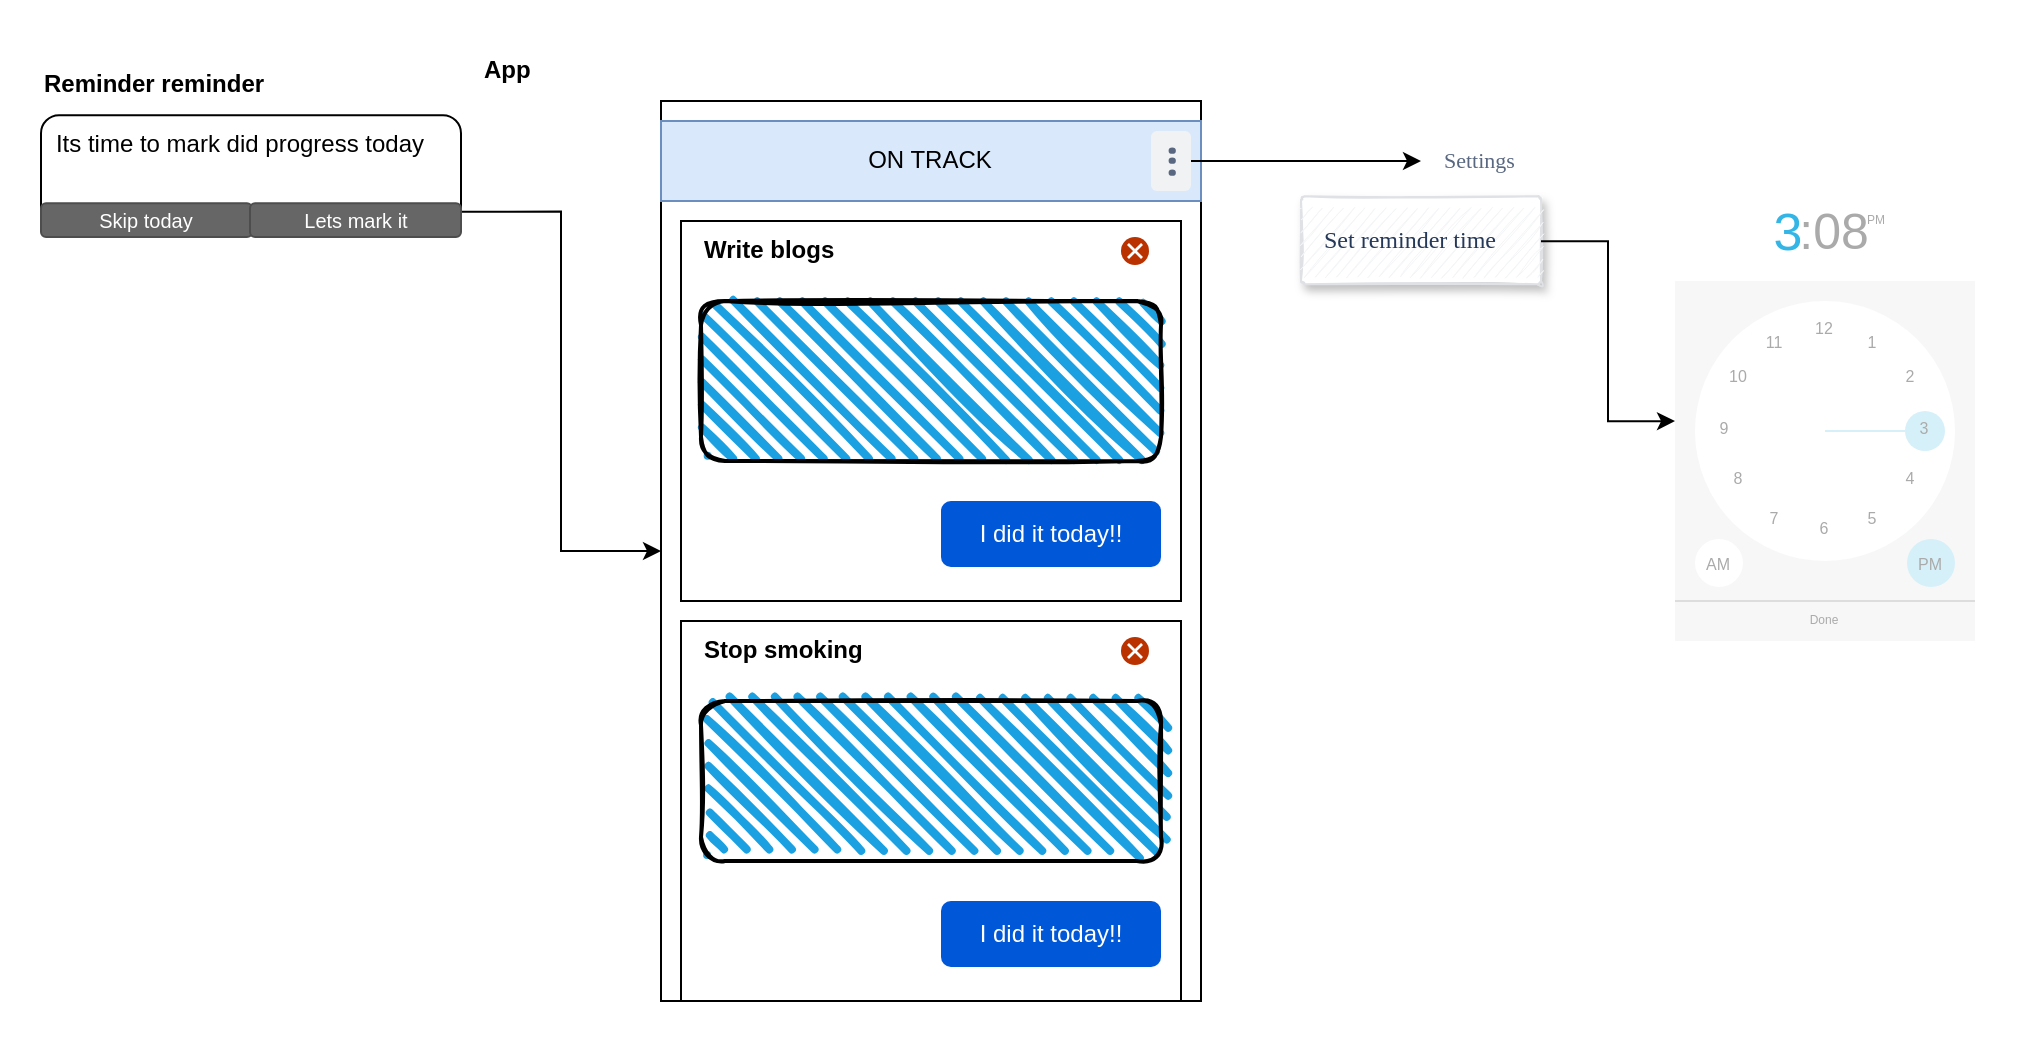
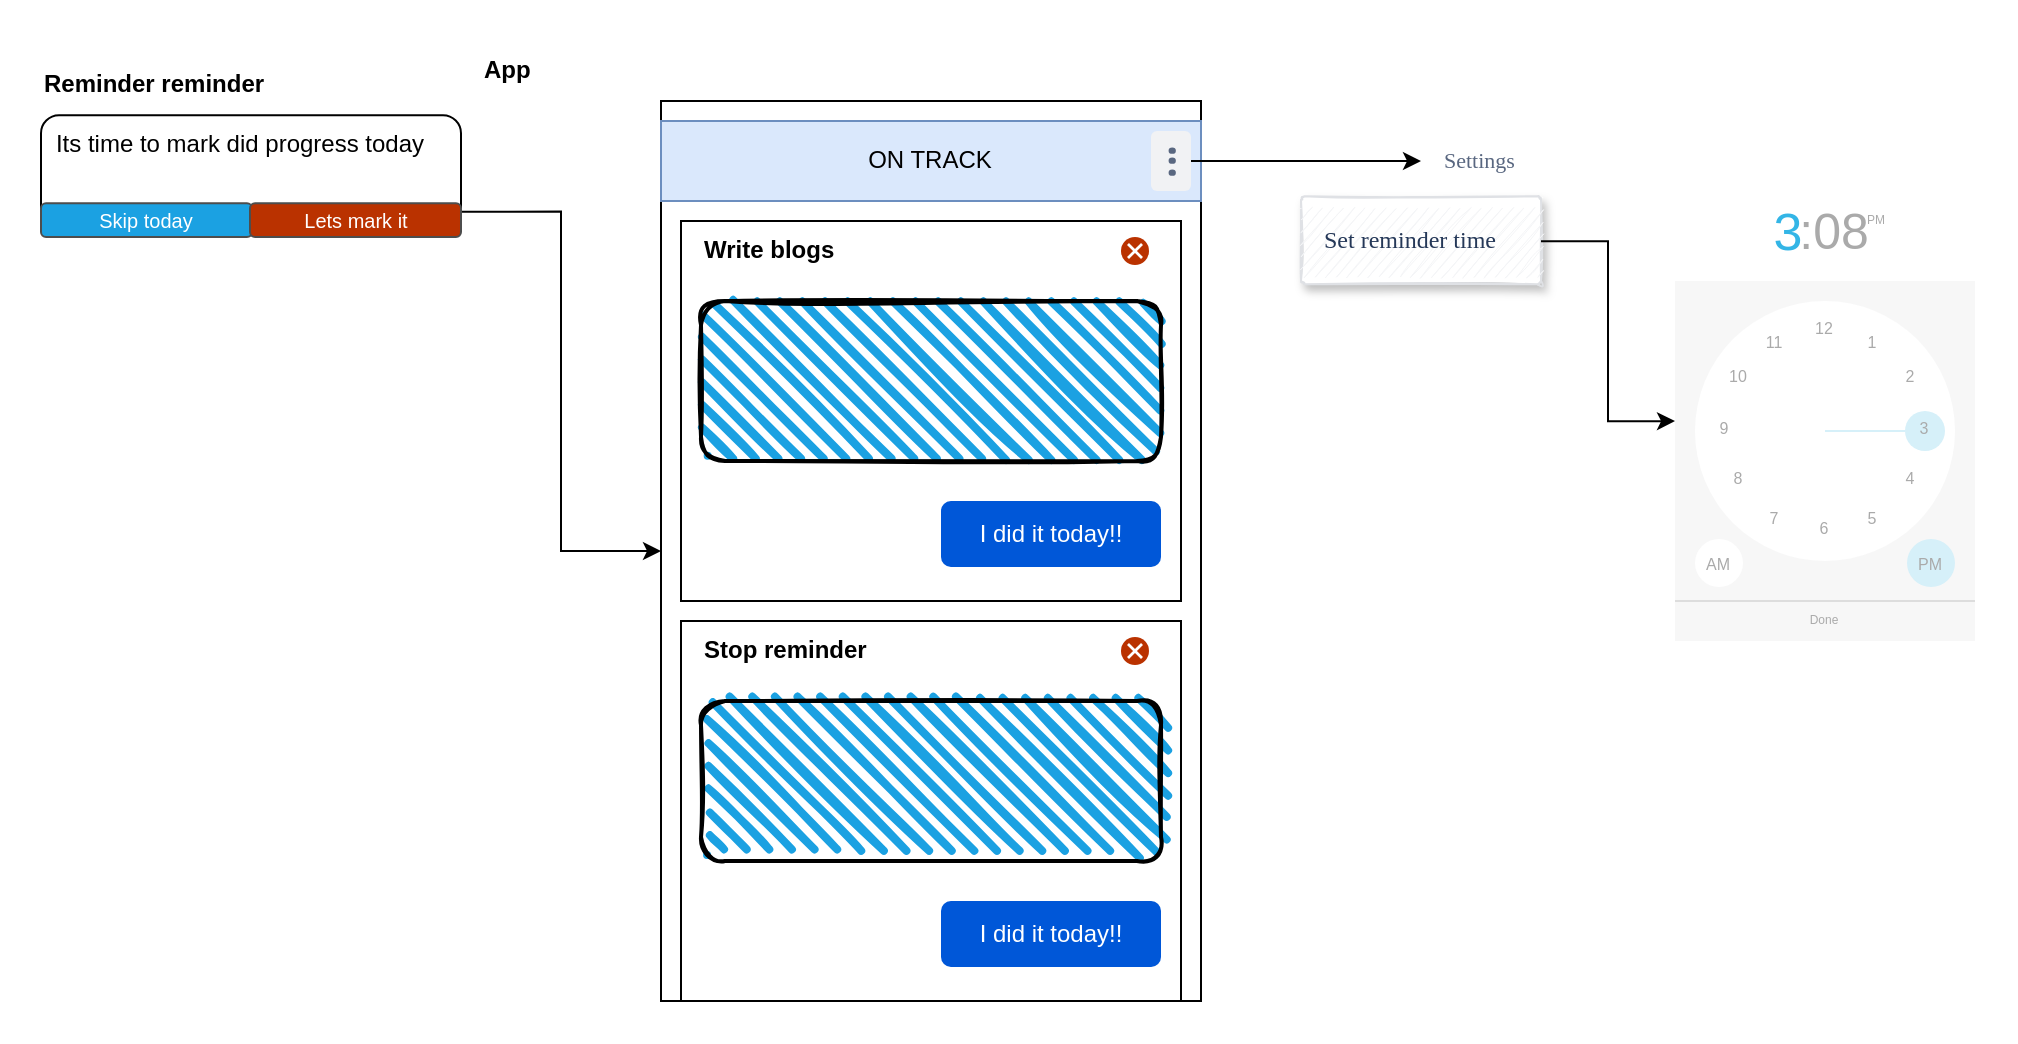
(147, 220) -> (147, 220)
(356, 220) -> (356, 220)
(779, 651) -> (786, 651)
